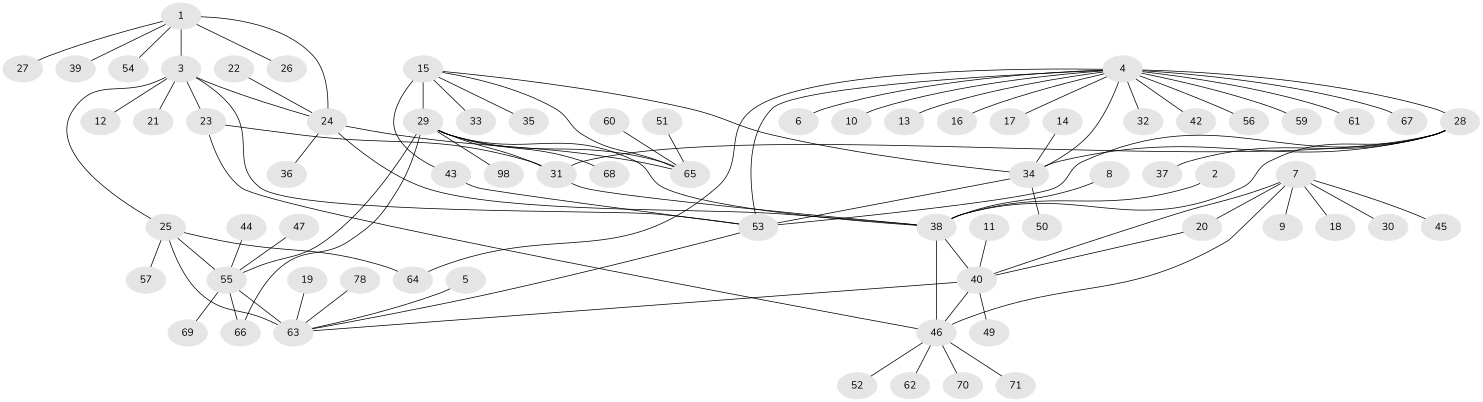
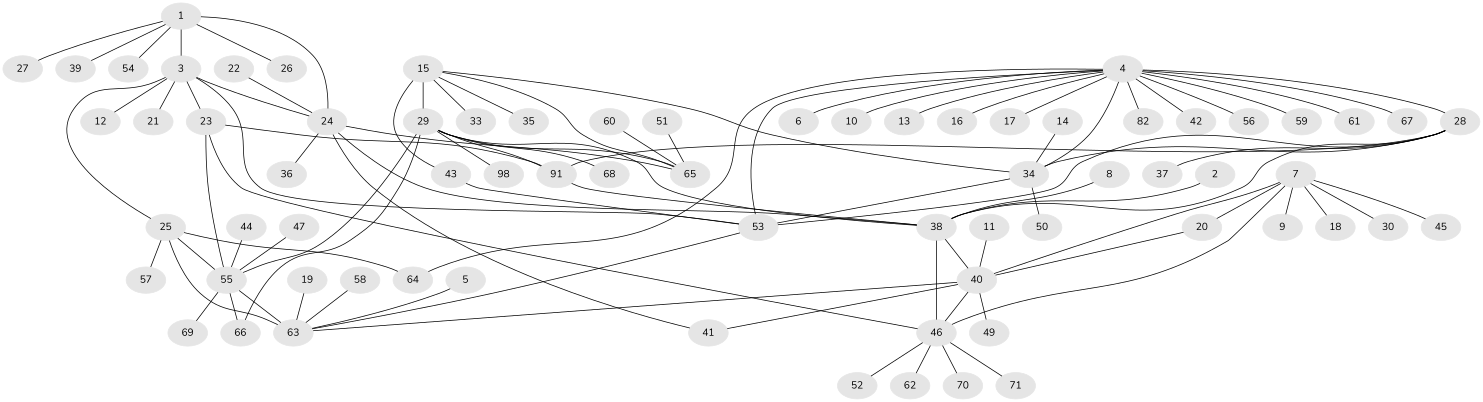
(1143, 122) -> (1143, 122)
(557, 175) -> (557, 175)
none -> (210, 202)
(360, 280) -> (360, 280)
none -> (708, 333)
